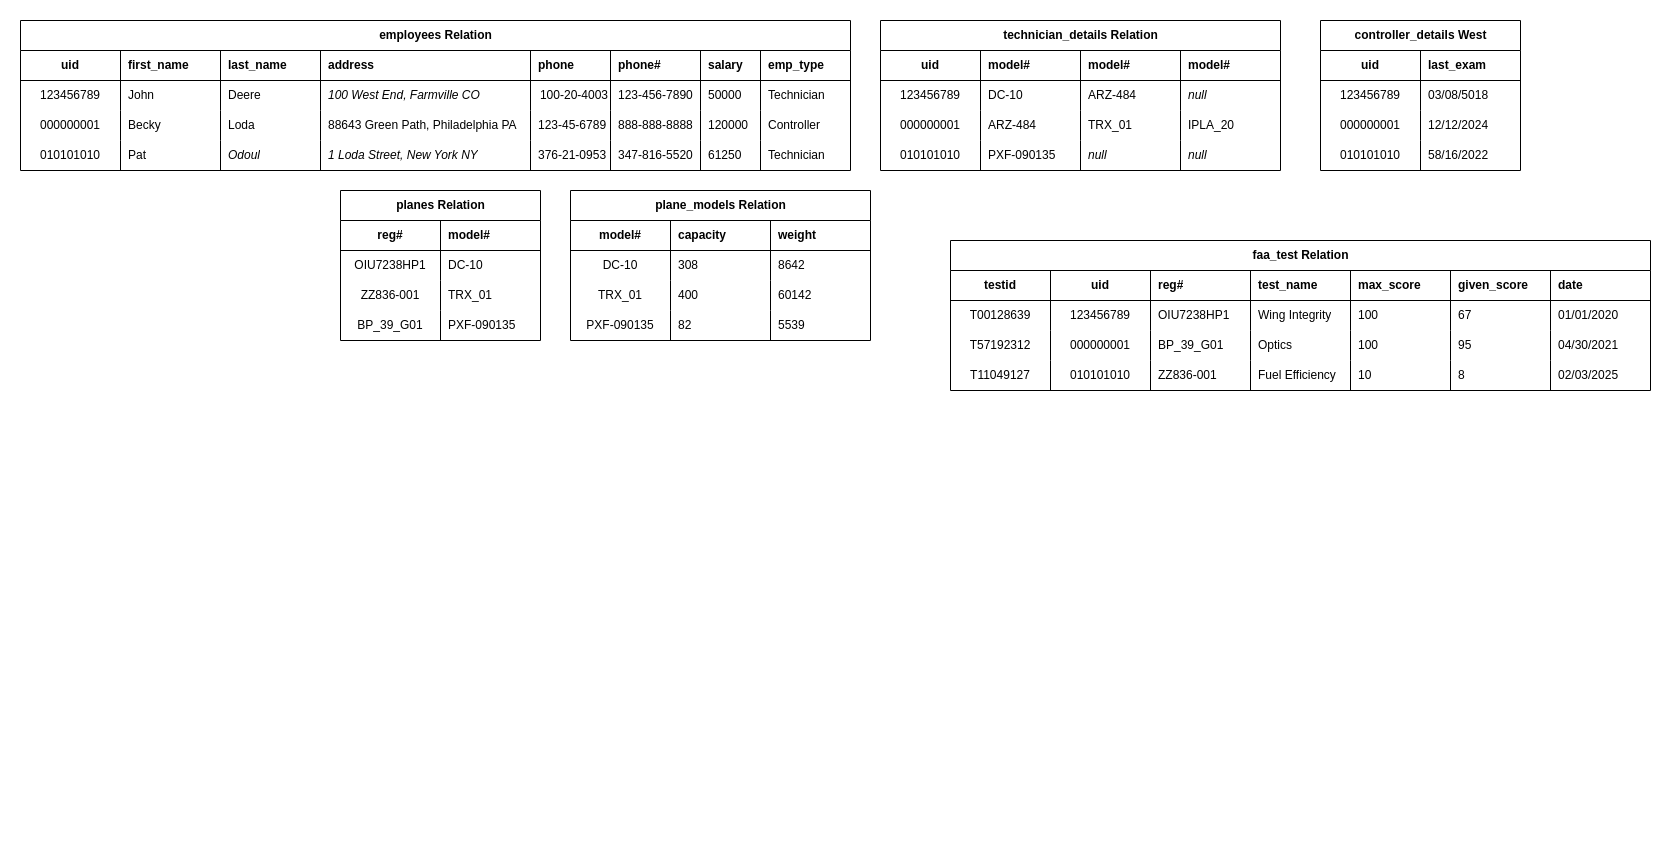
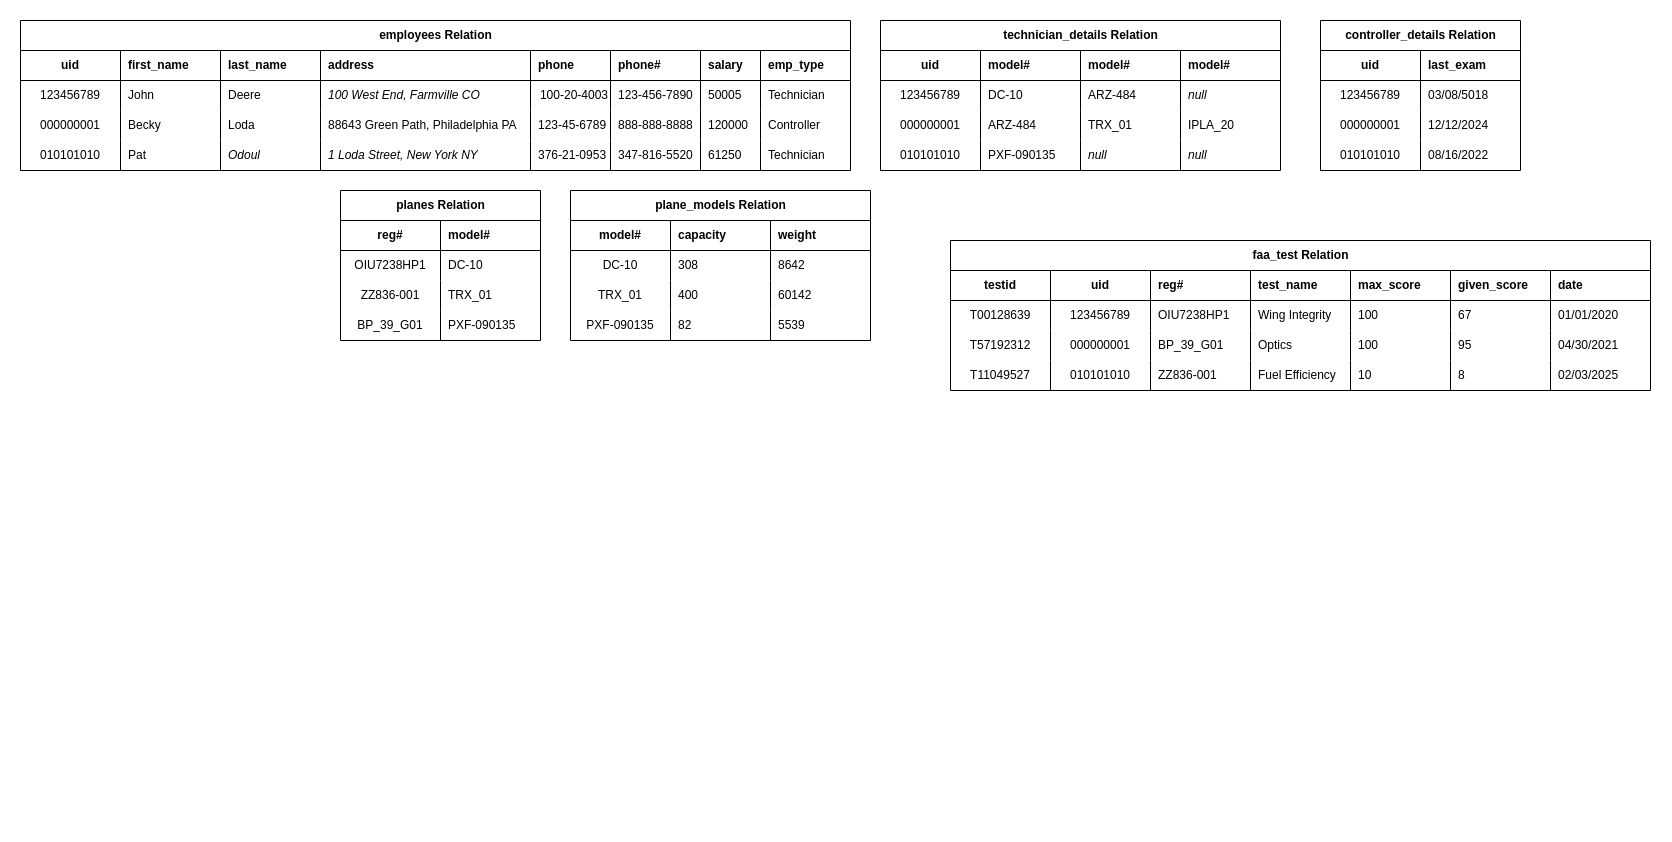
(1421, 36) -> (1421, 36)
(725, 96) -> (725, 96)
(1462, 156) -> (1462, 156)
(1001, 376) -> (1001, 376)
